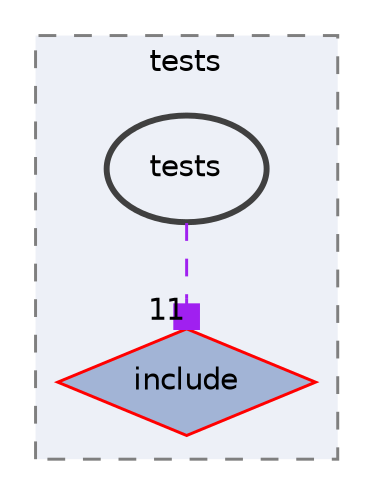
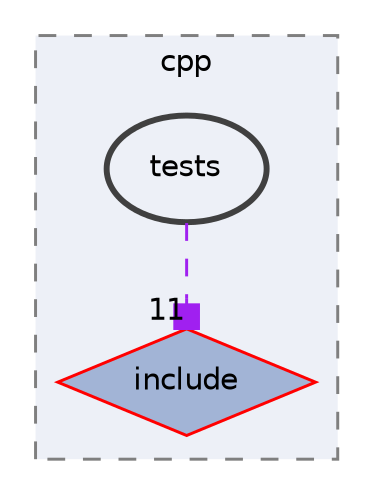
(187, 64) -> (187, 64)
